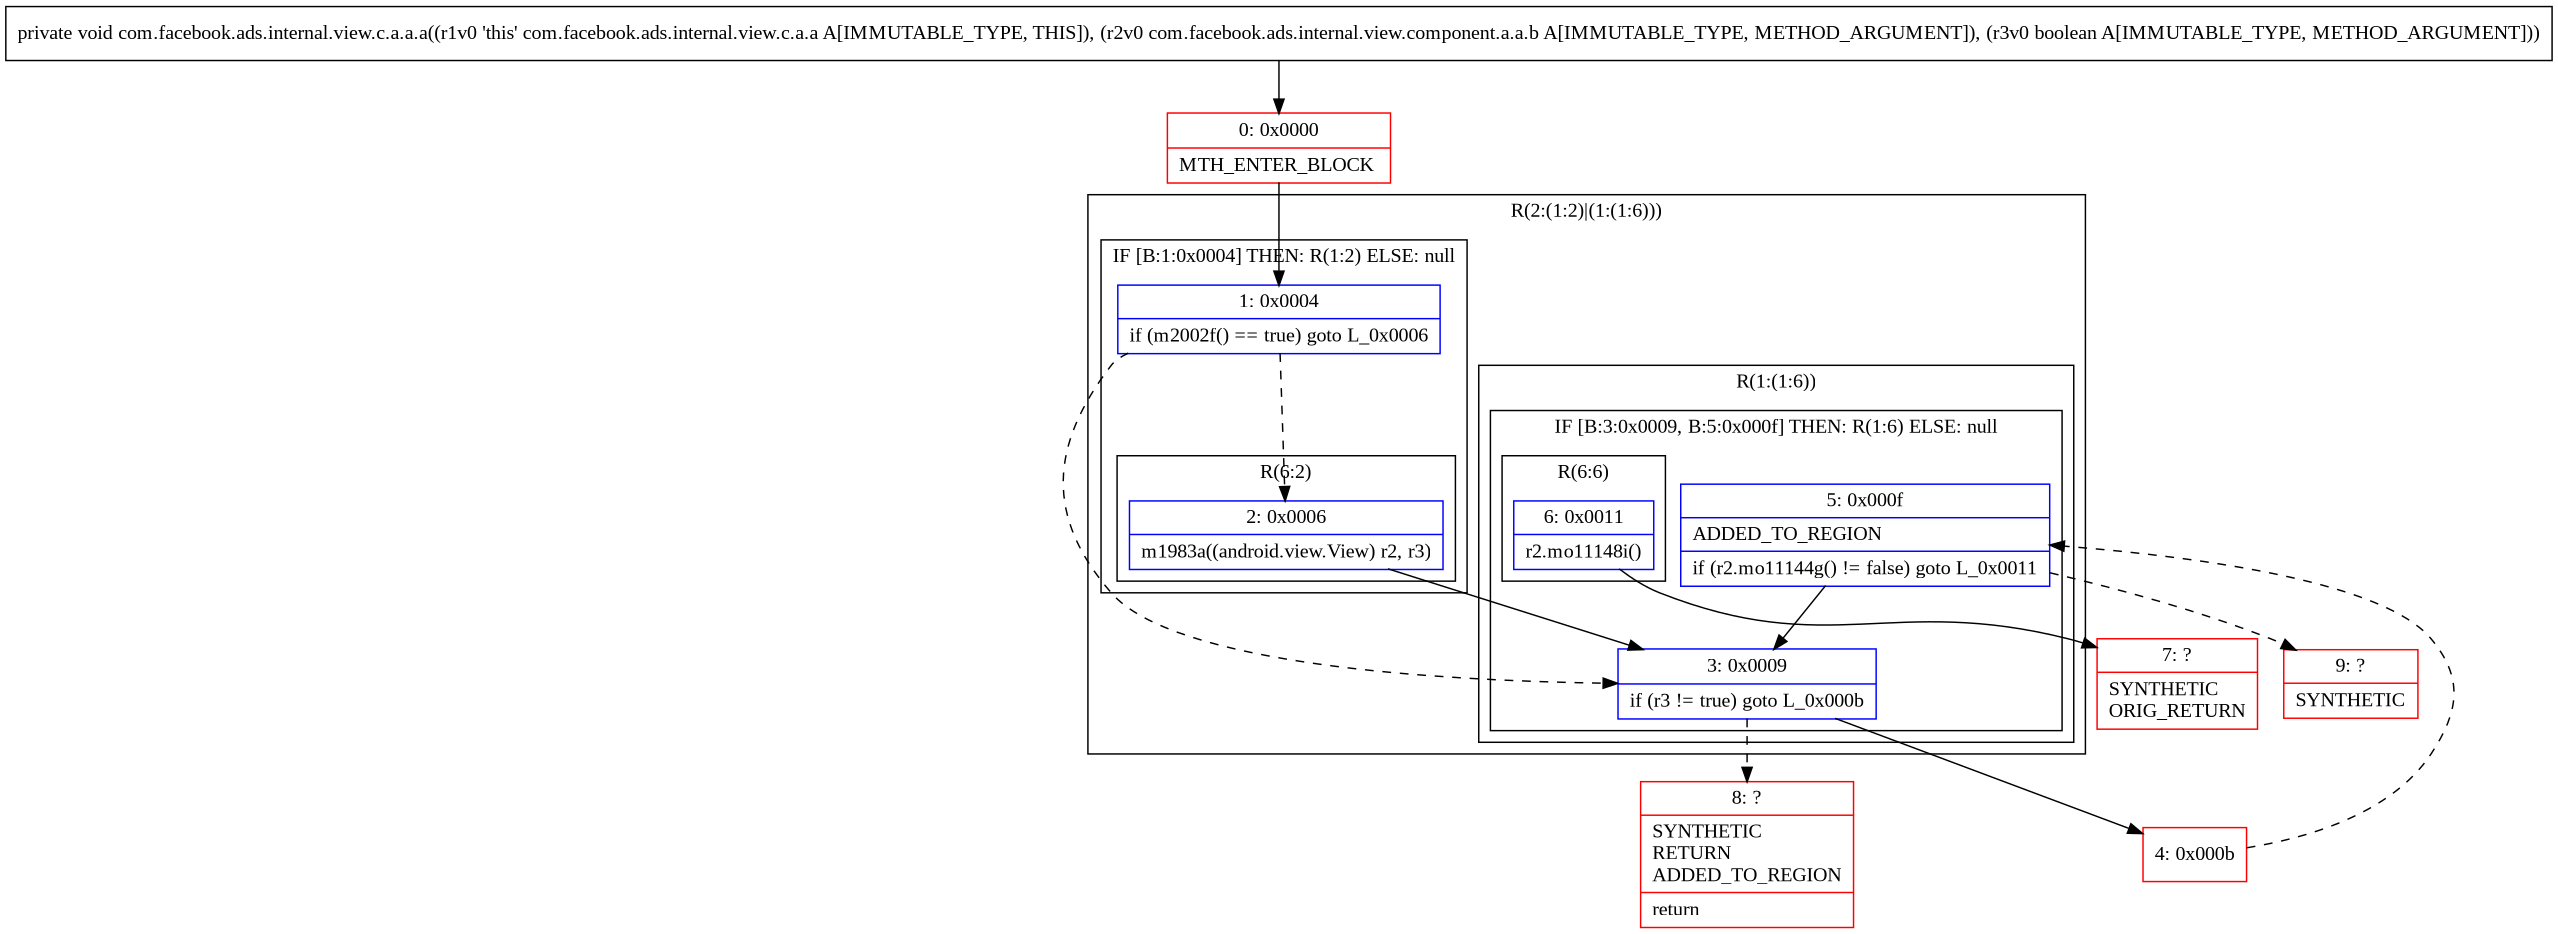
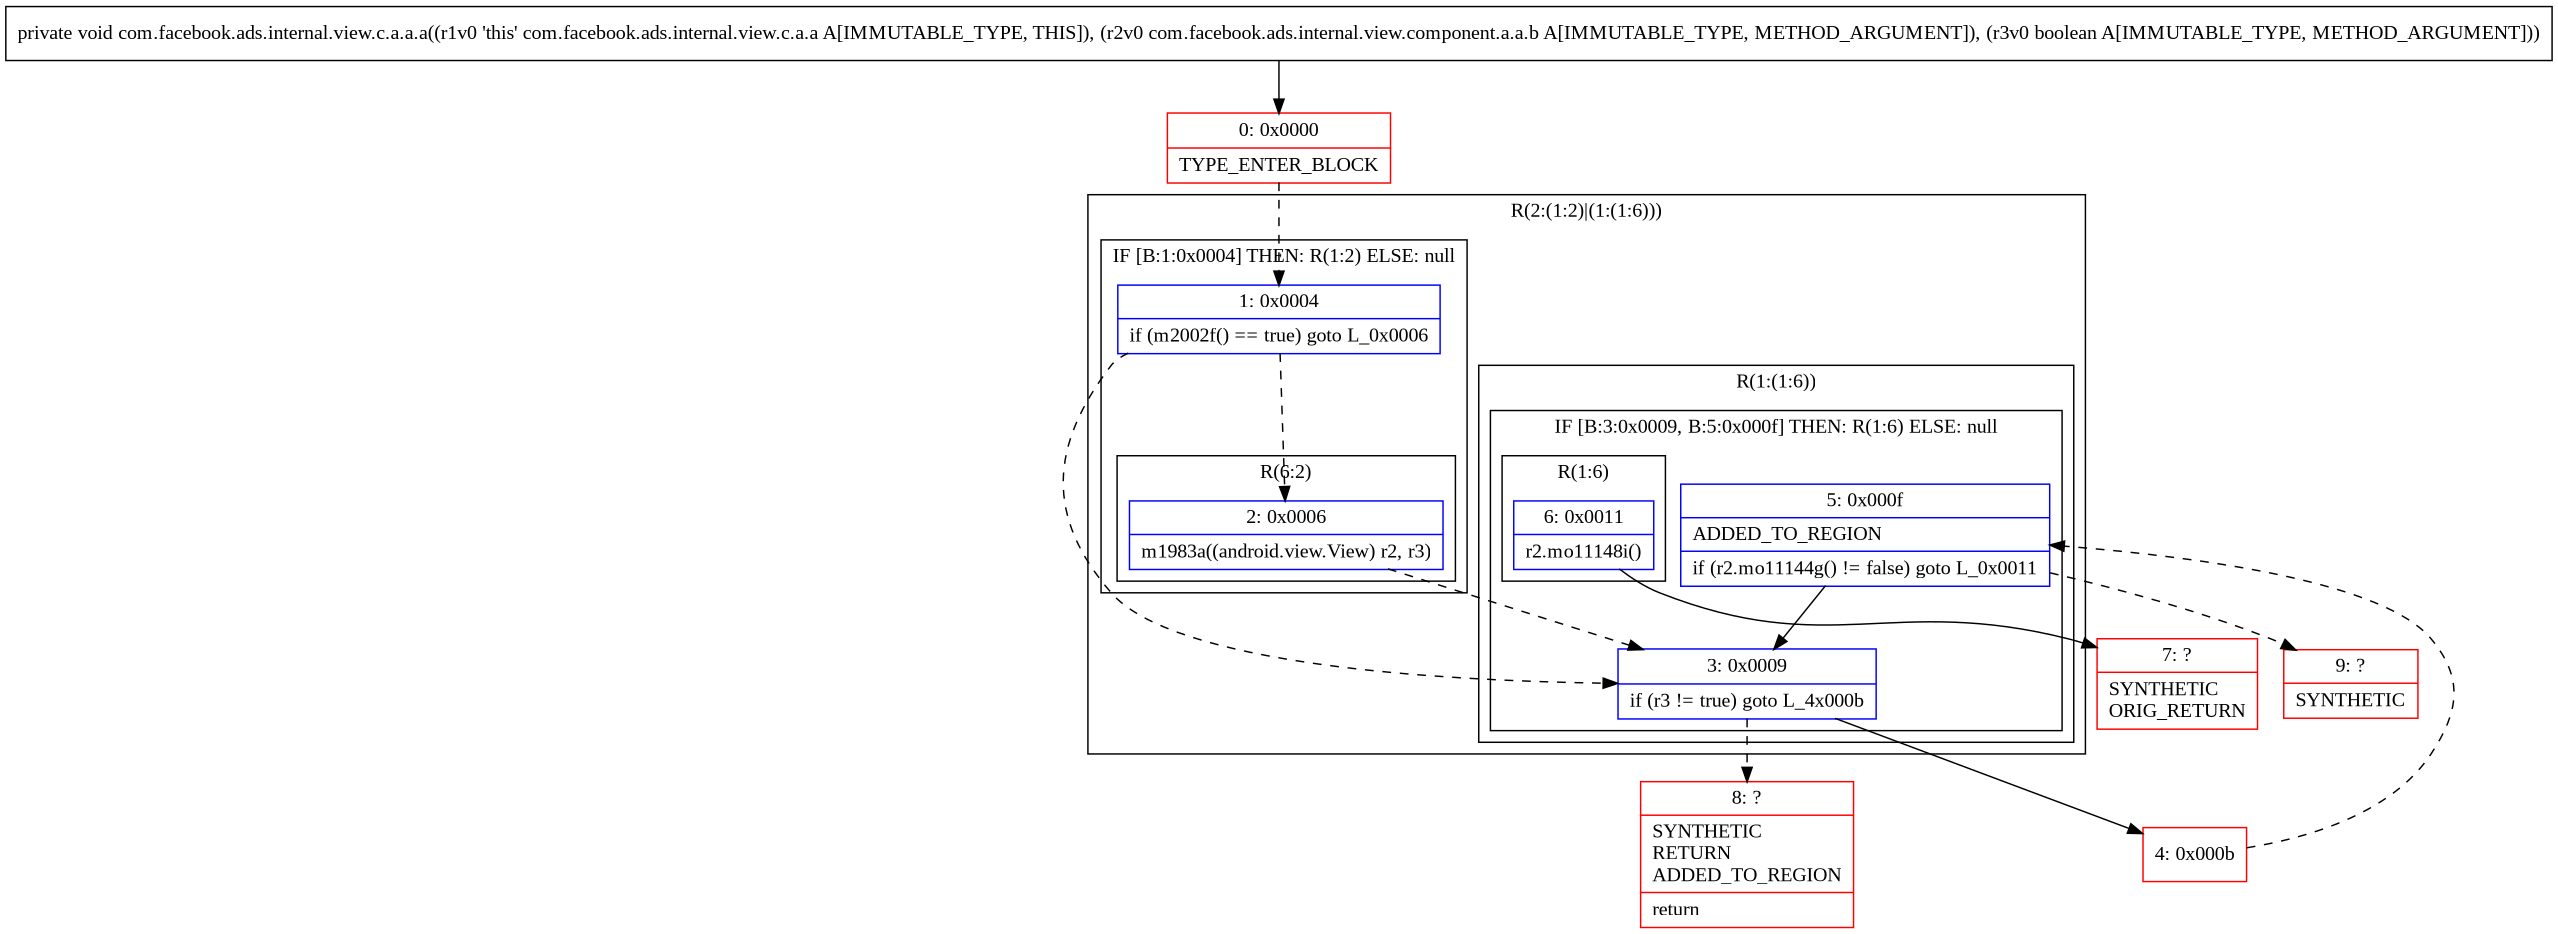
(1277, 165) -> (1279, 165)
(1279, 227) -> (1279, 227)
(1584, 472) -> (1584, 472)
(1509, 607) -> (1509, 607)
(1747, 701) -> (1747, 701)
